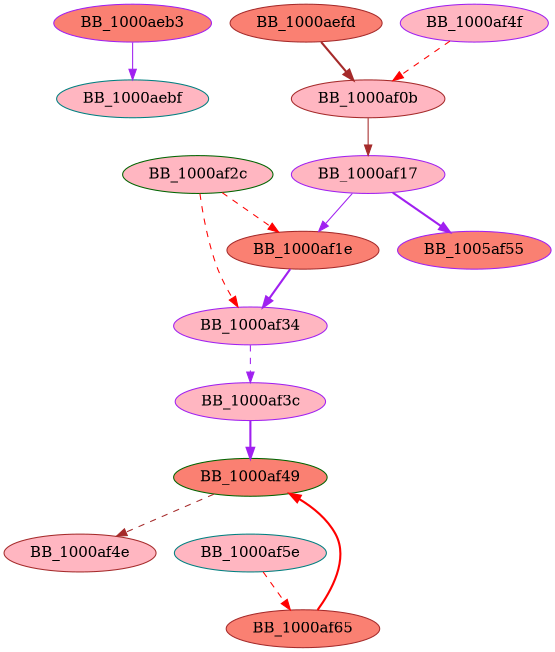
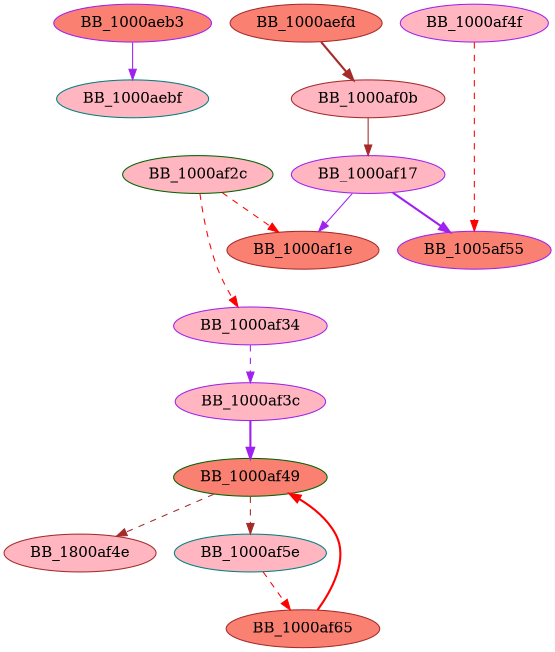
(426, 58) -> (474, 131)
(280, 284) -> none
none -> (250, 510)
(80, 553) -> (80, 553)
